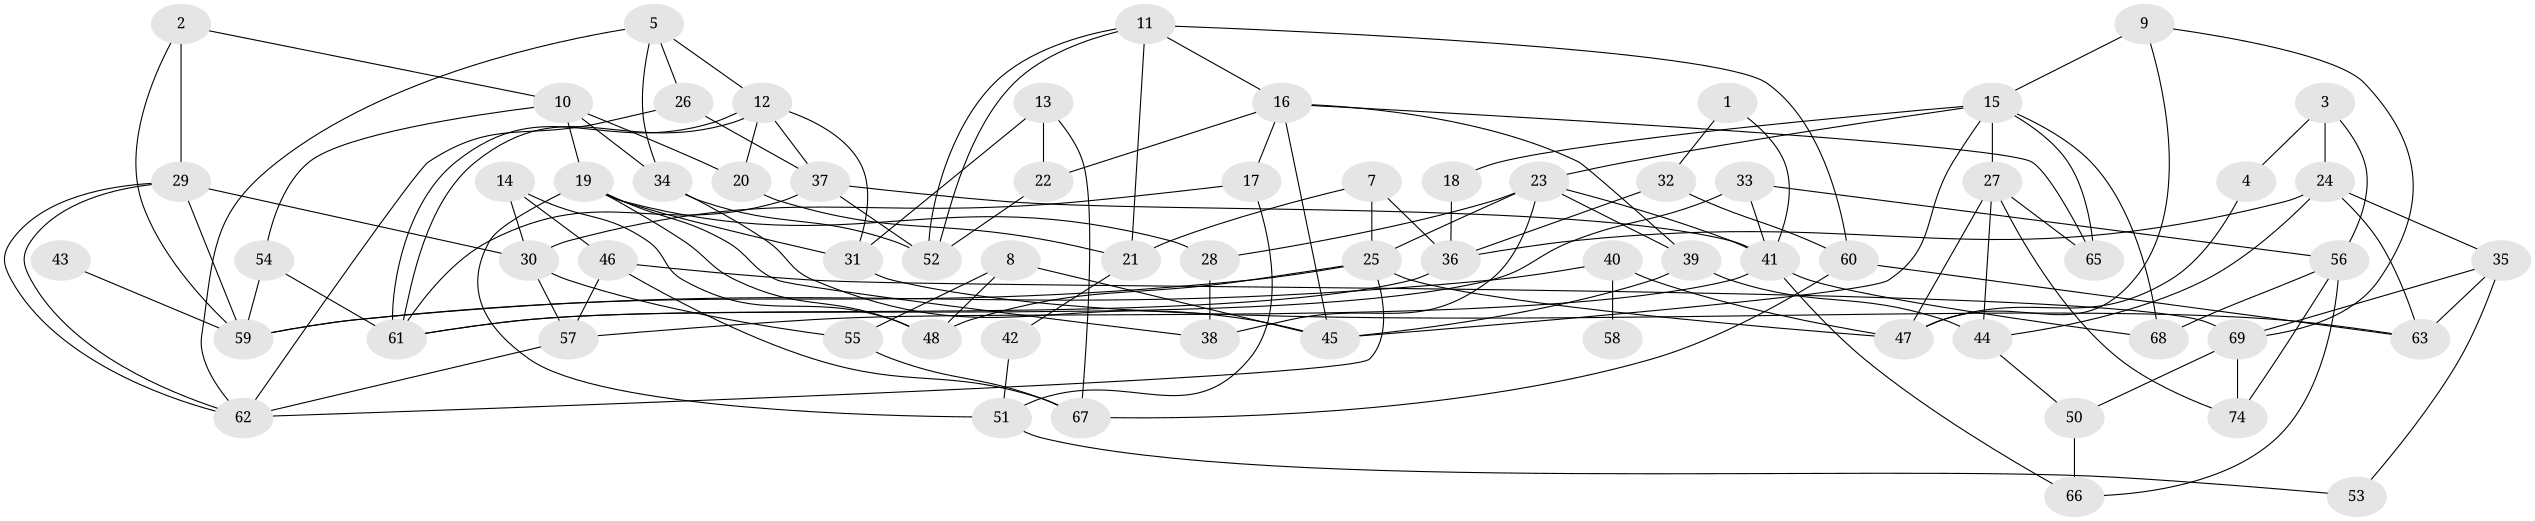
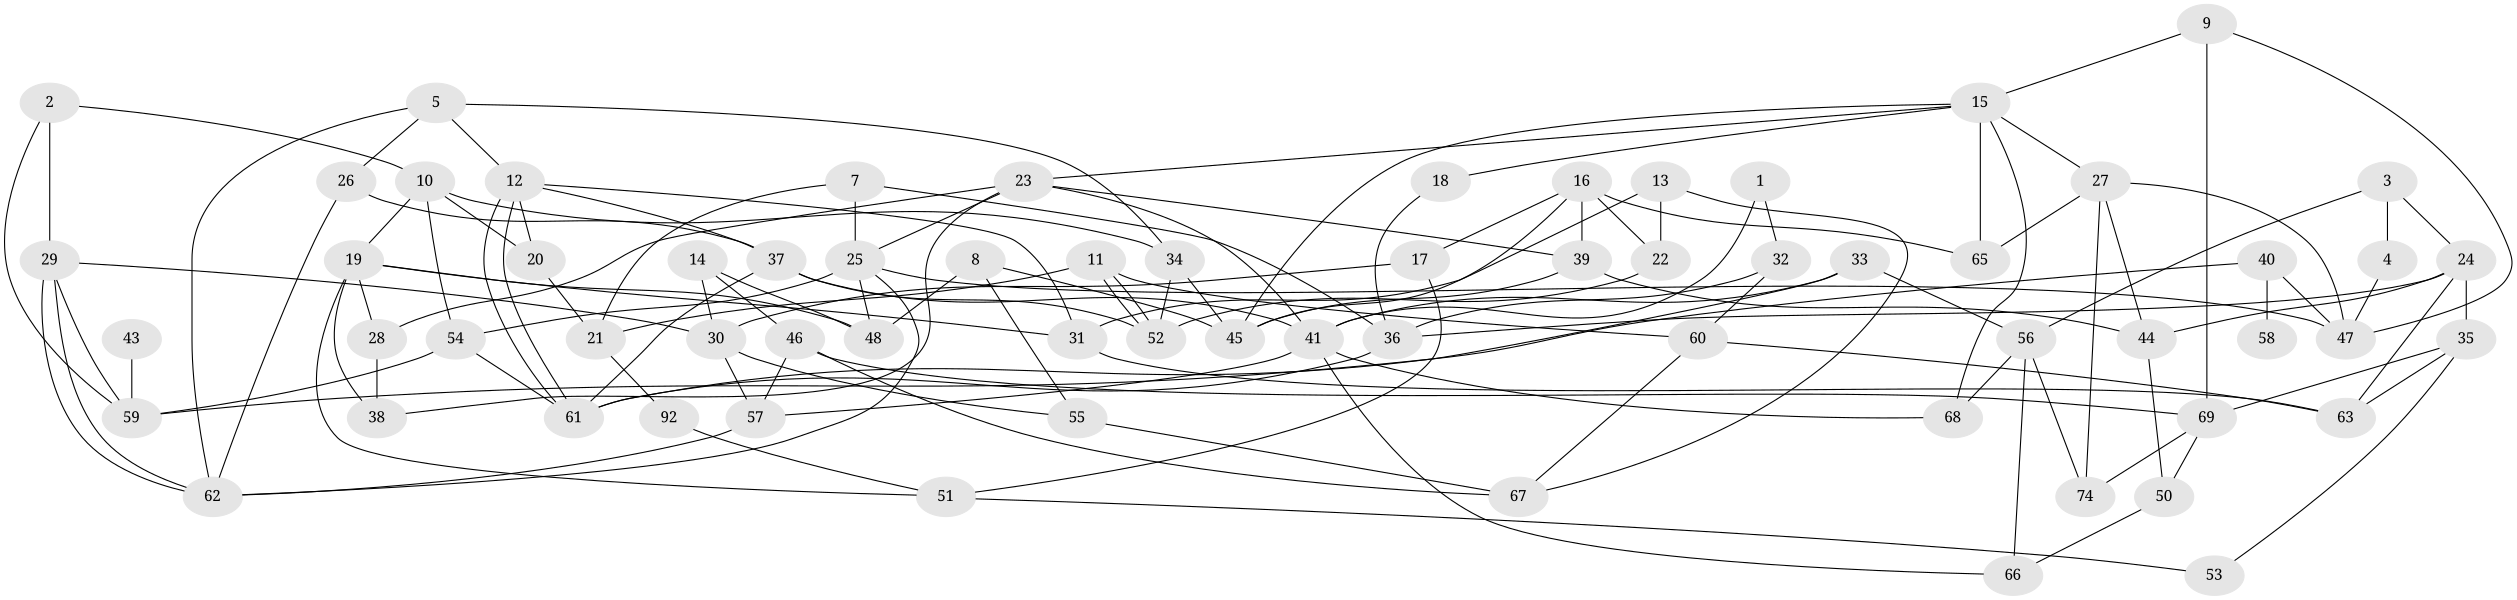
(1214, 63) -> none
(807, 299) -> (659, 308)
(1011, 339) -> (669, 418)
